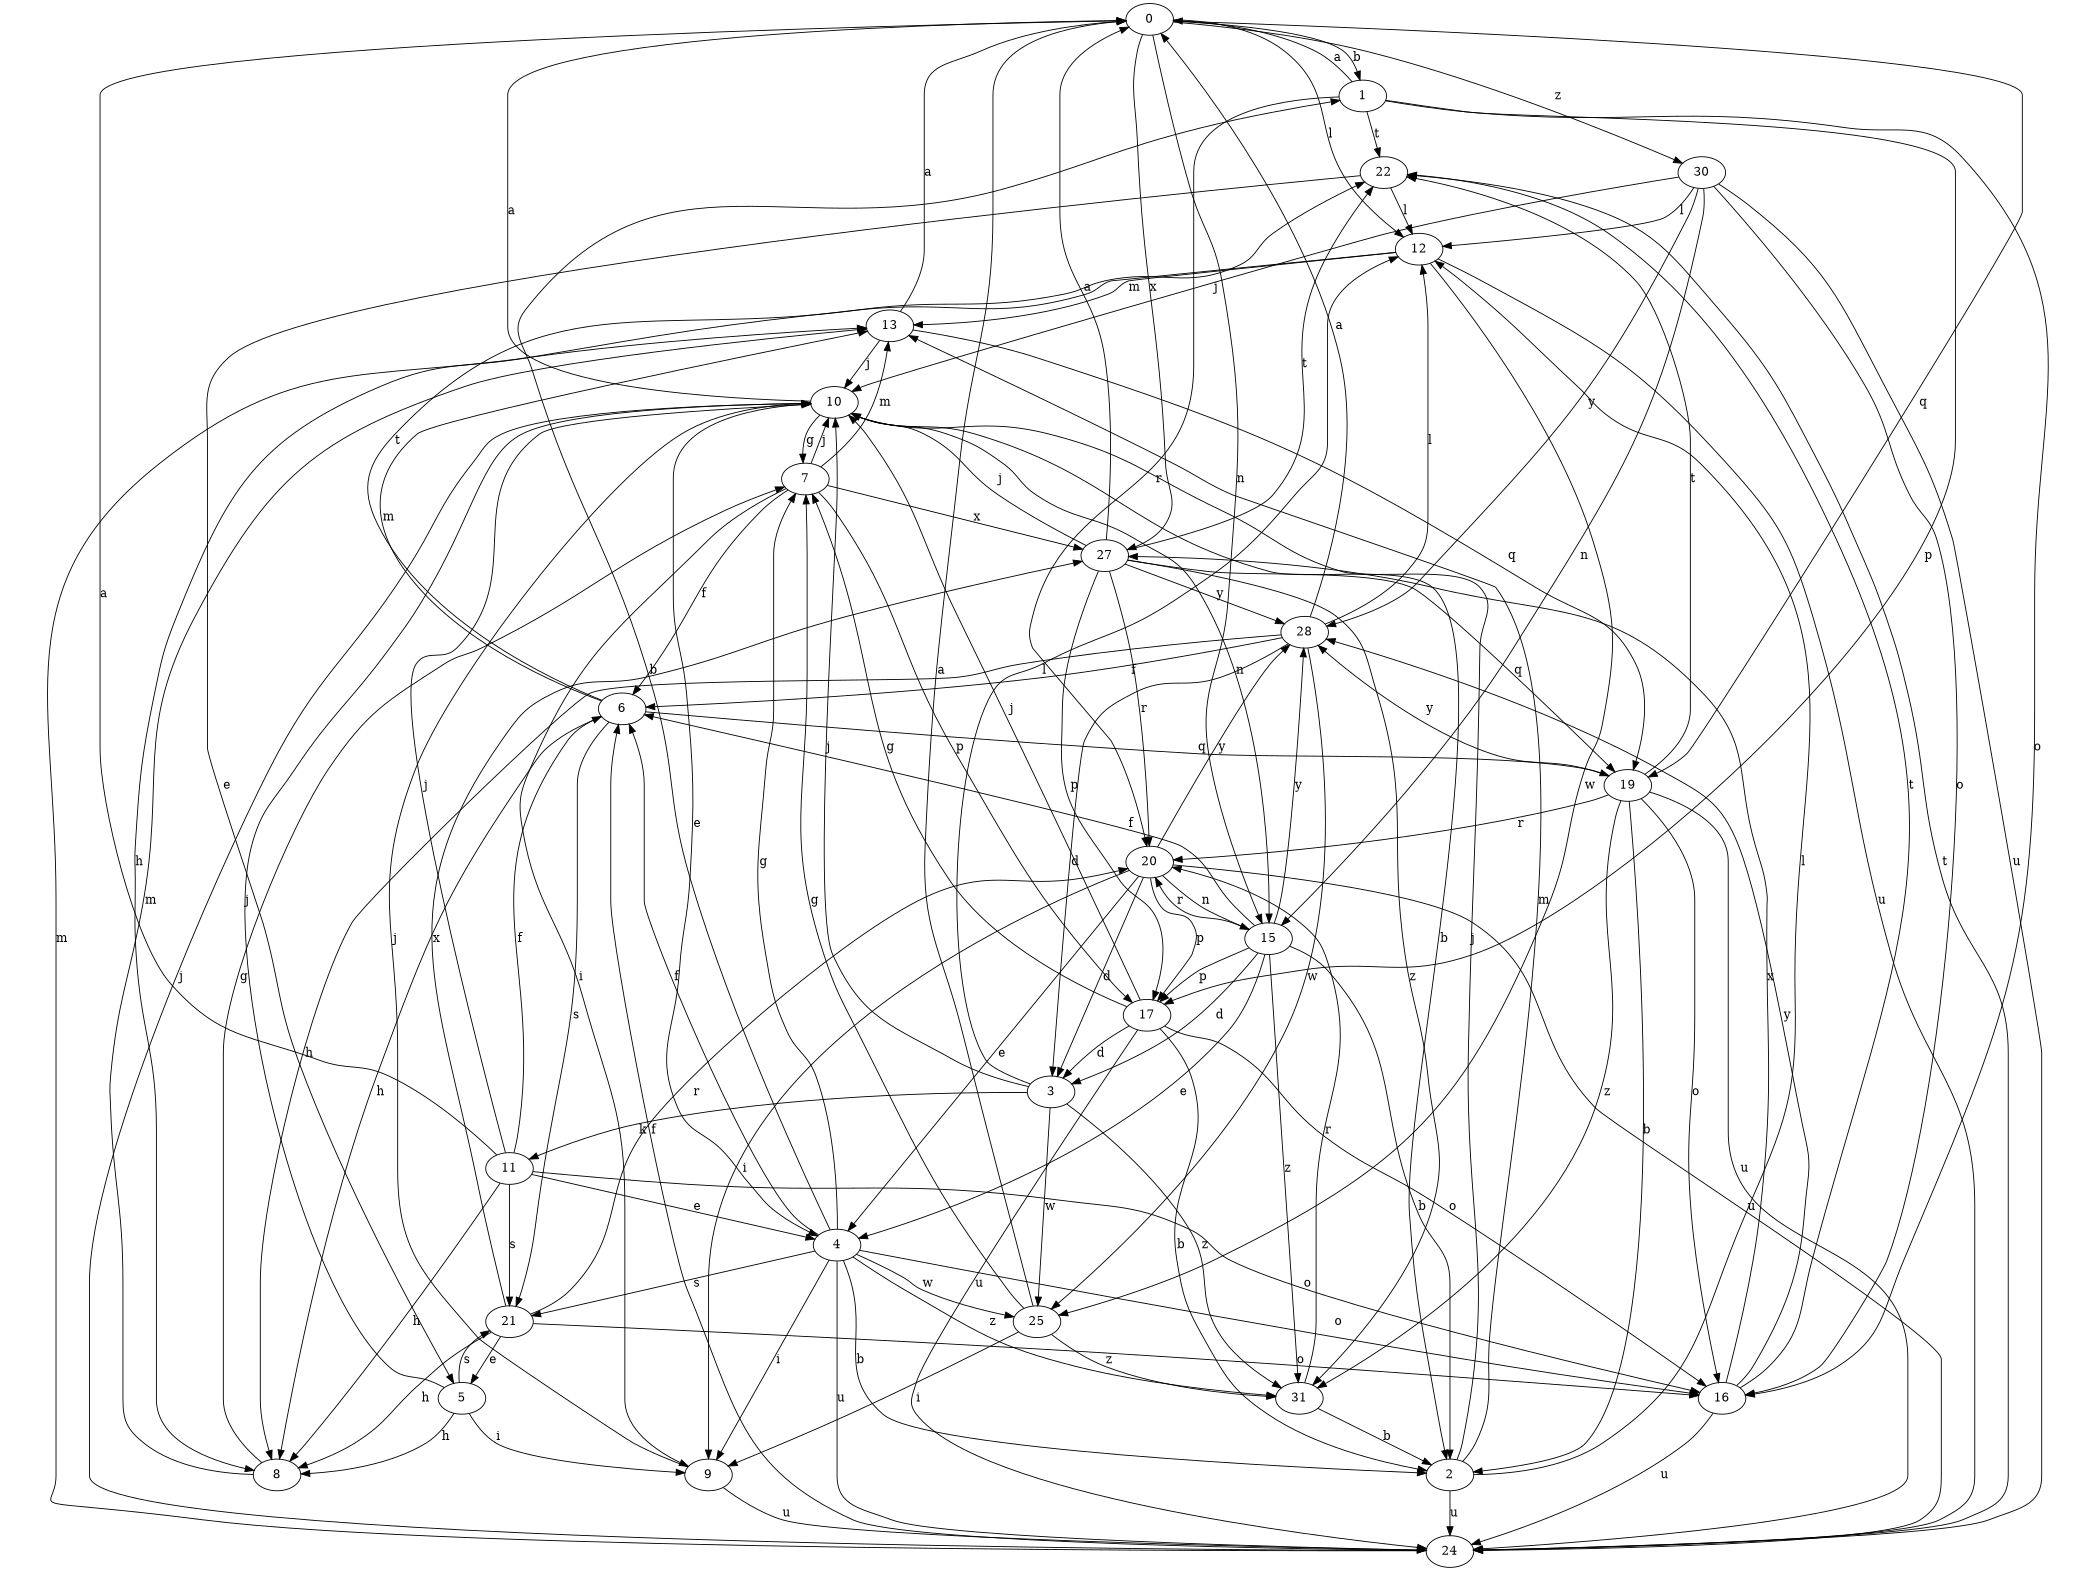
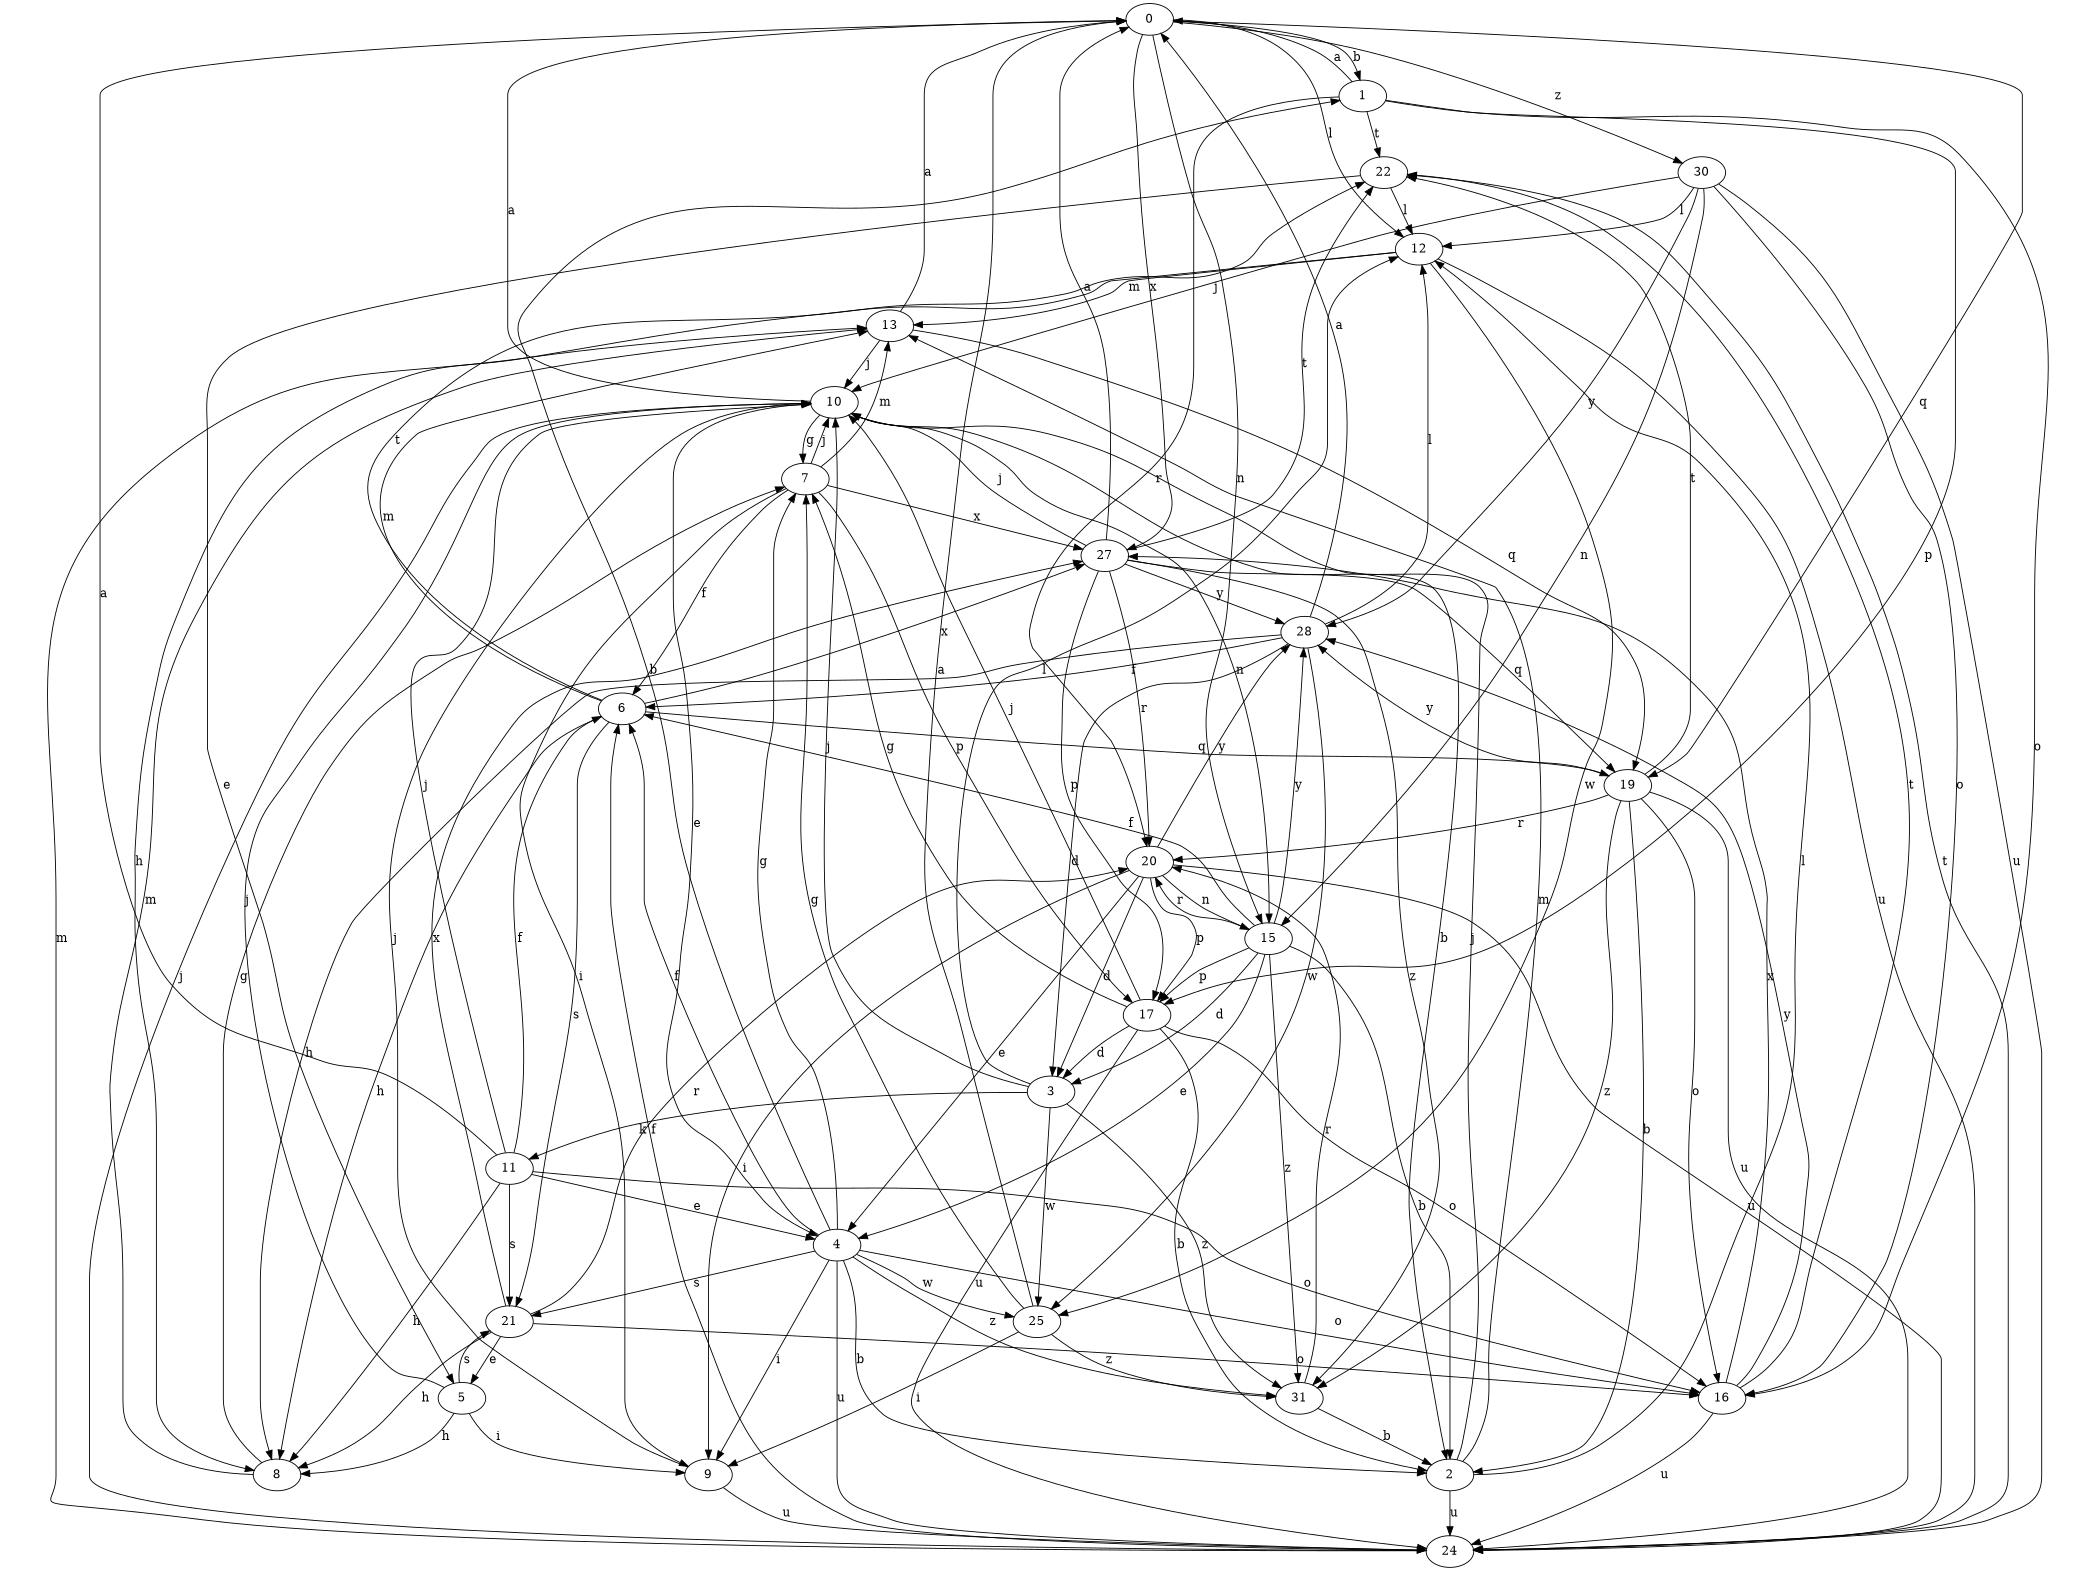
none -> (852, 646)
